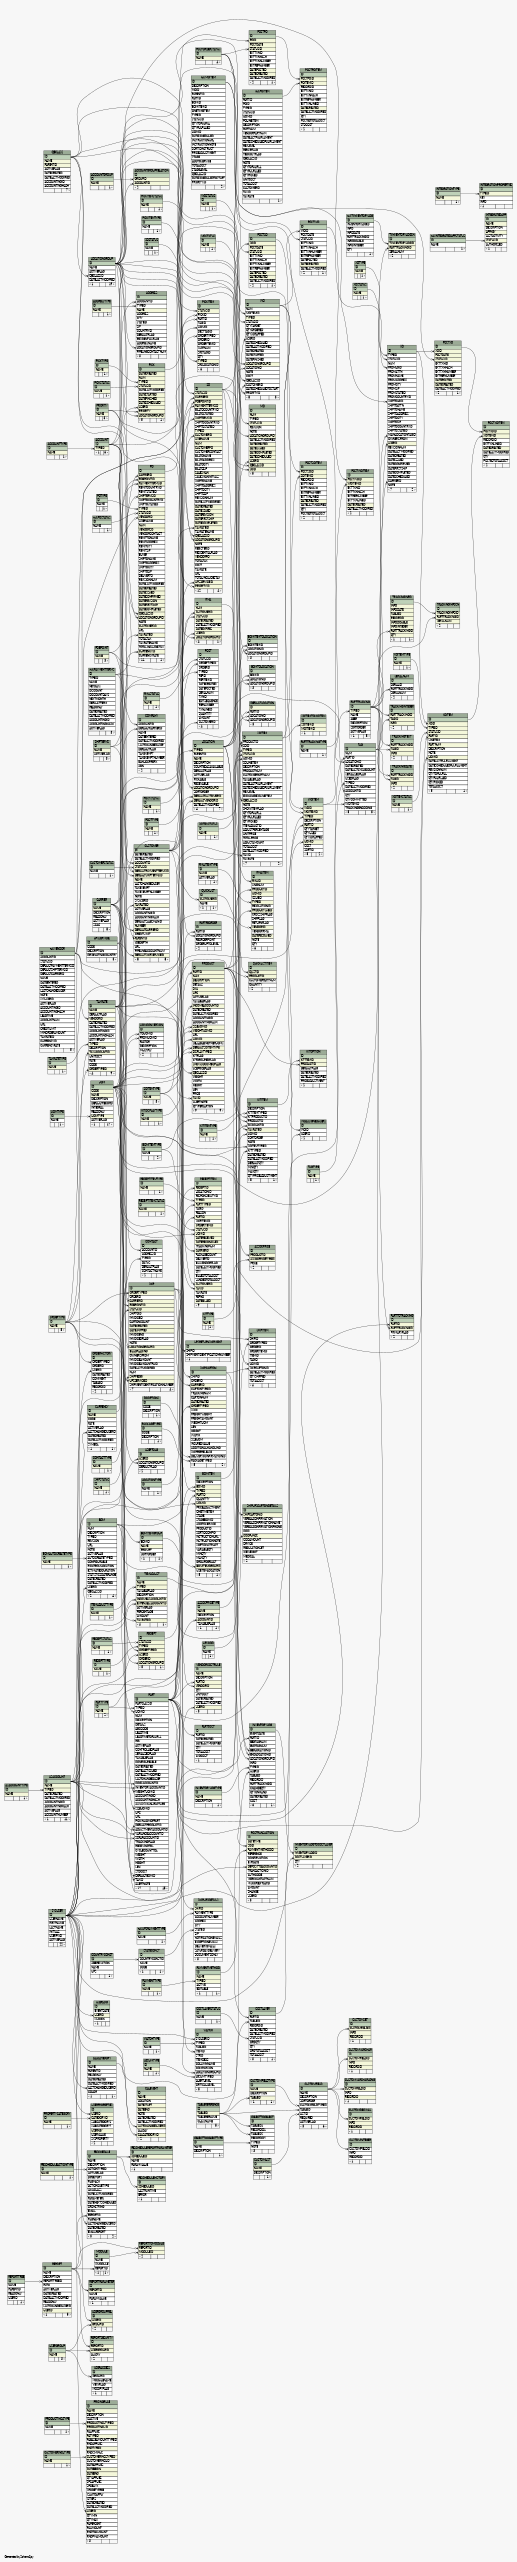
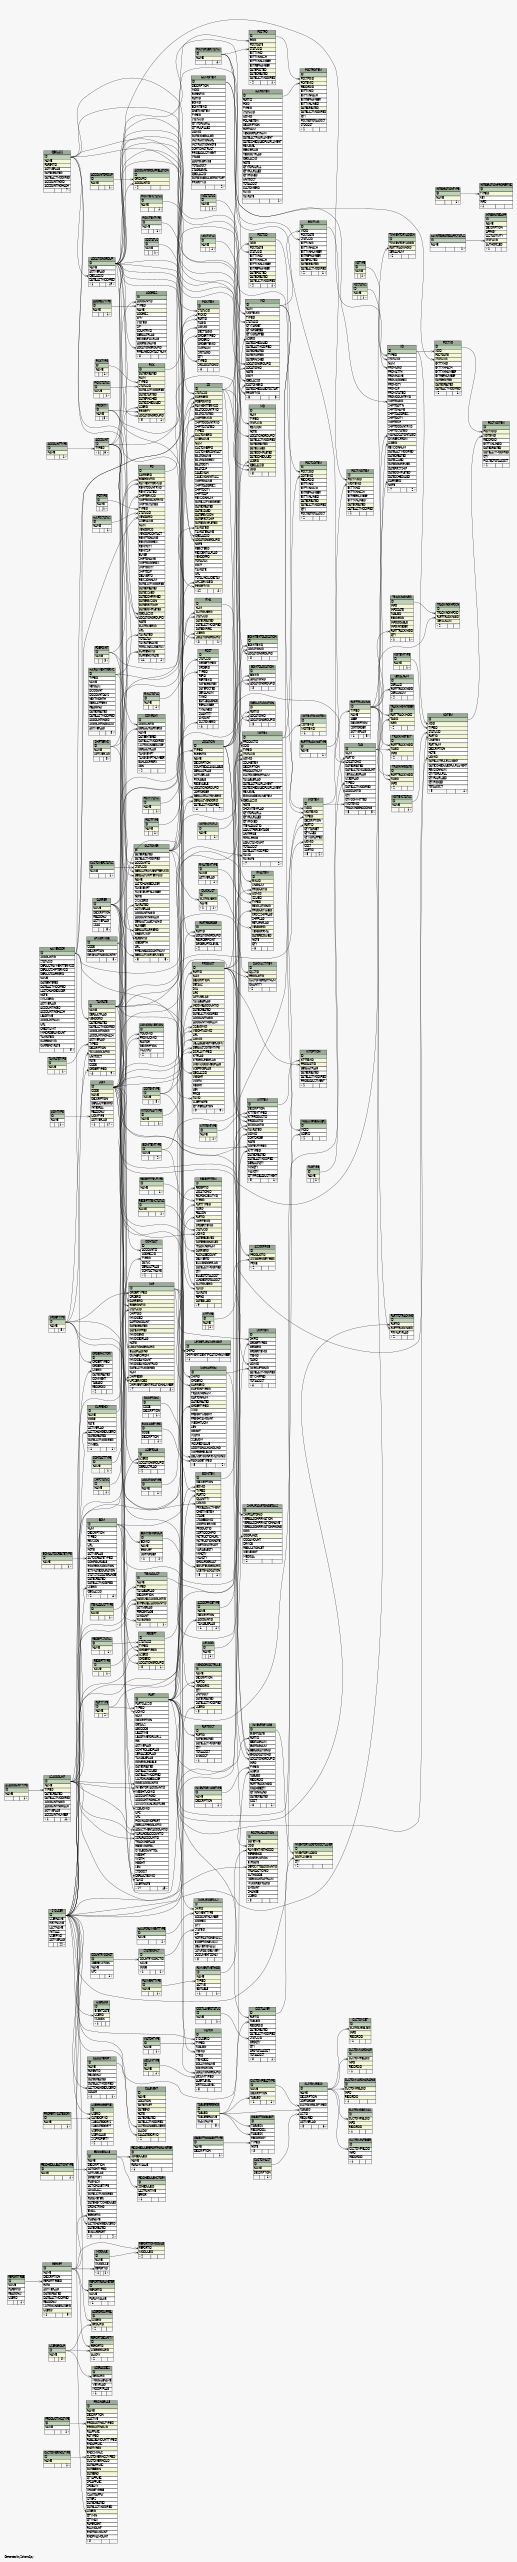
(360, 235) -> none
(121, 693) -> none
(117, 984) -> none
none -> (161, 992)
